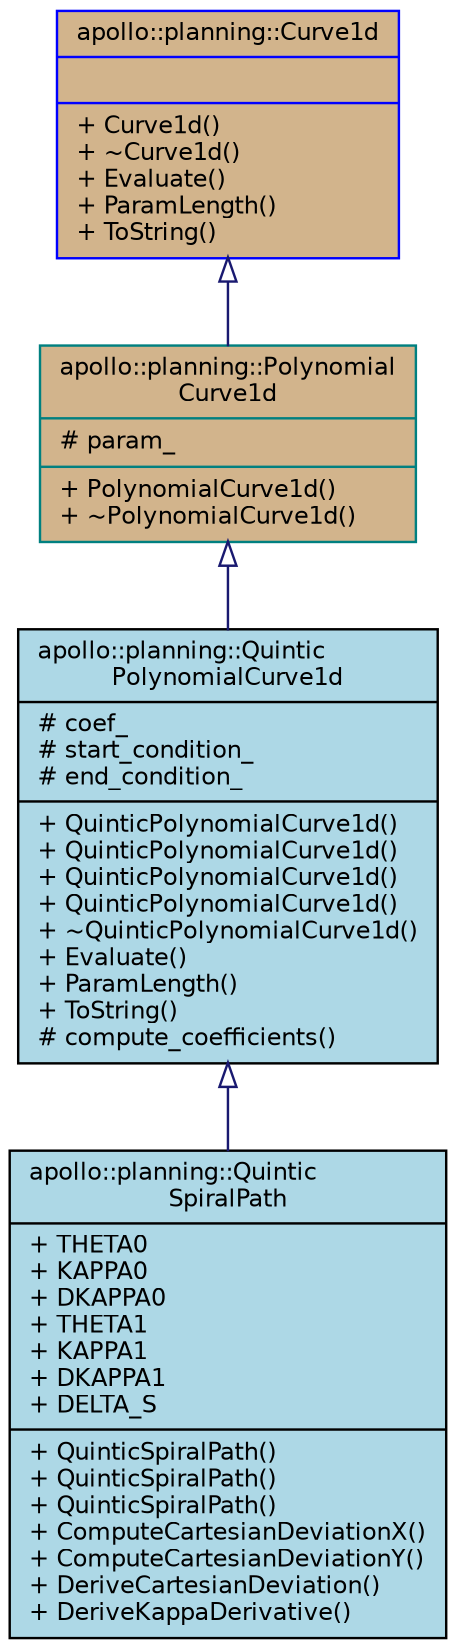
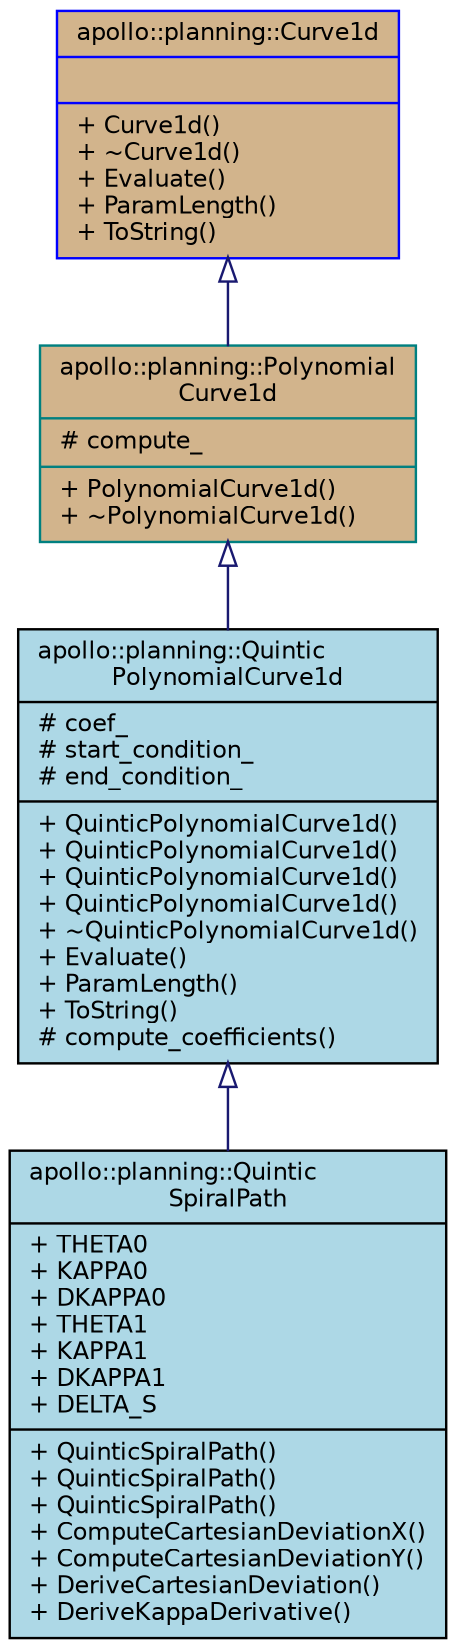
(119, 441) -> (132, 441)
